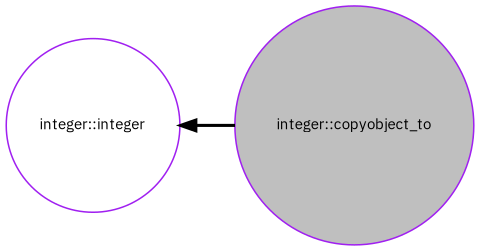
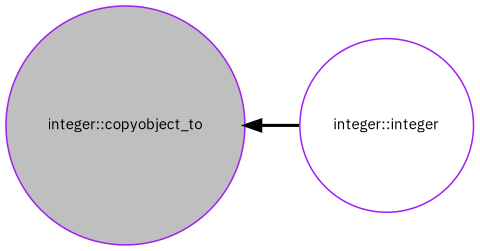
(216, 125) -> (280, 125)
